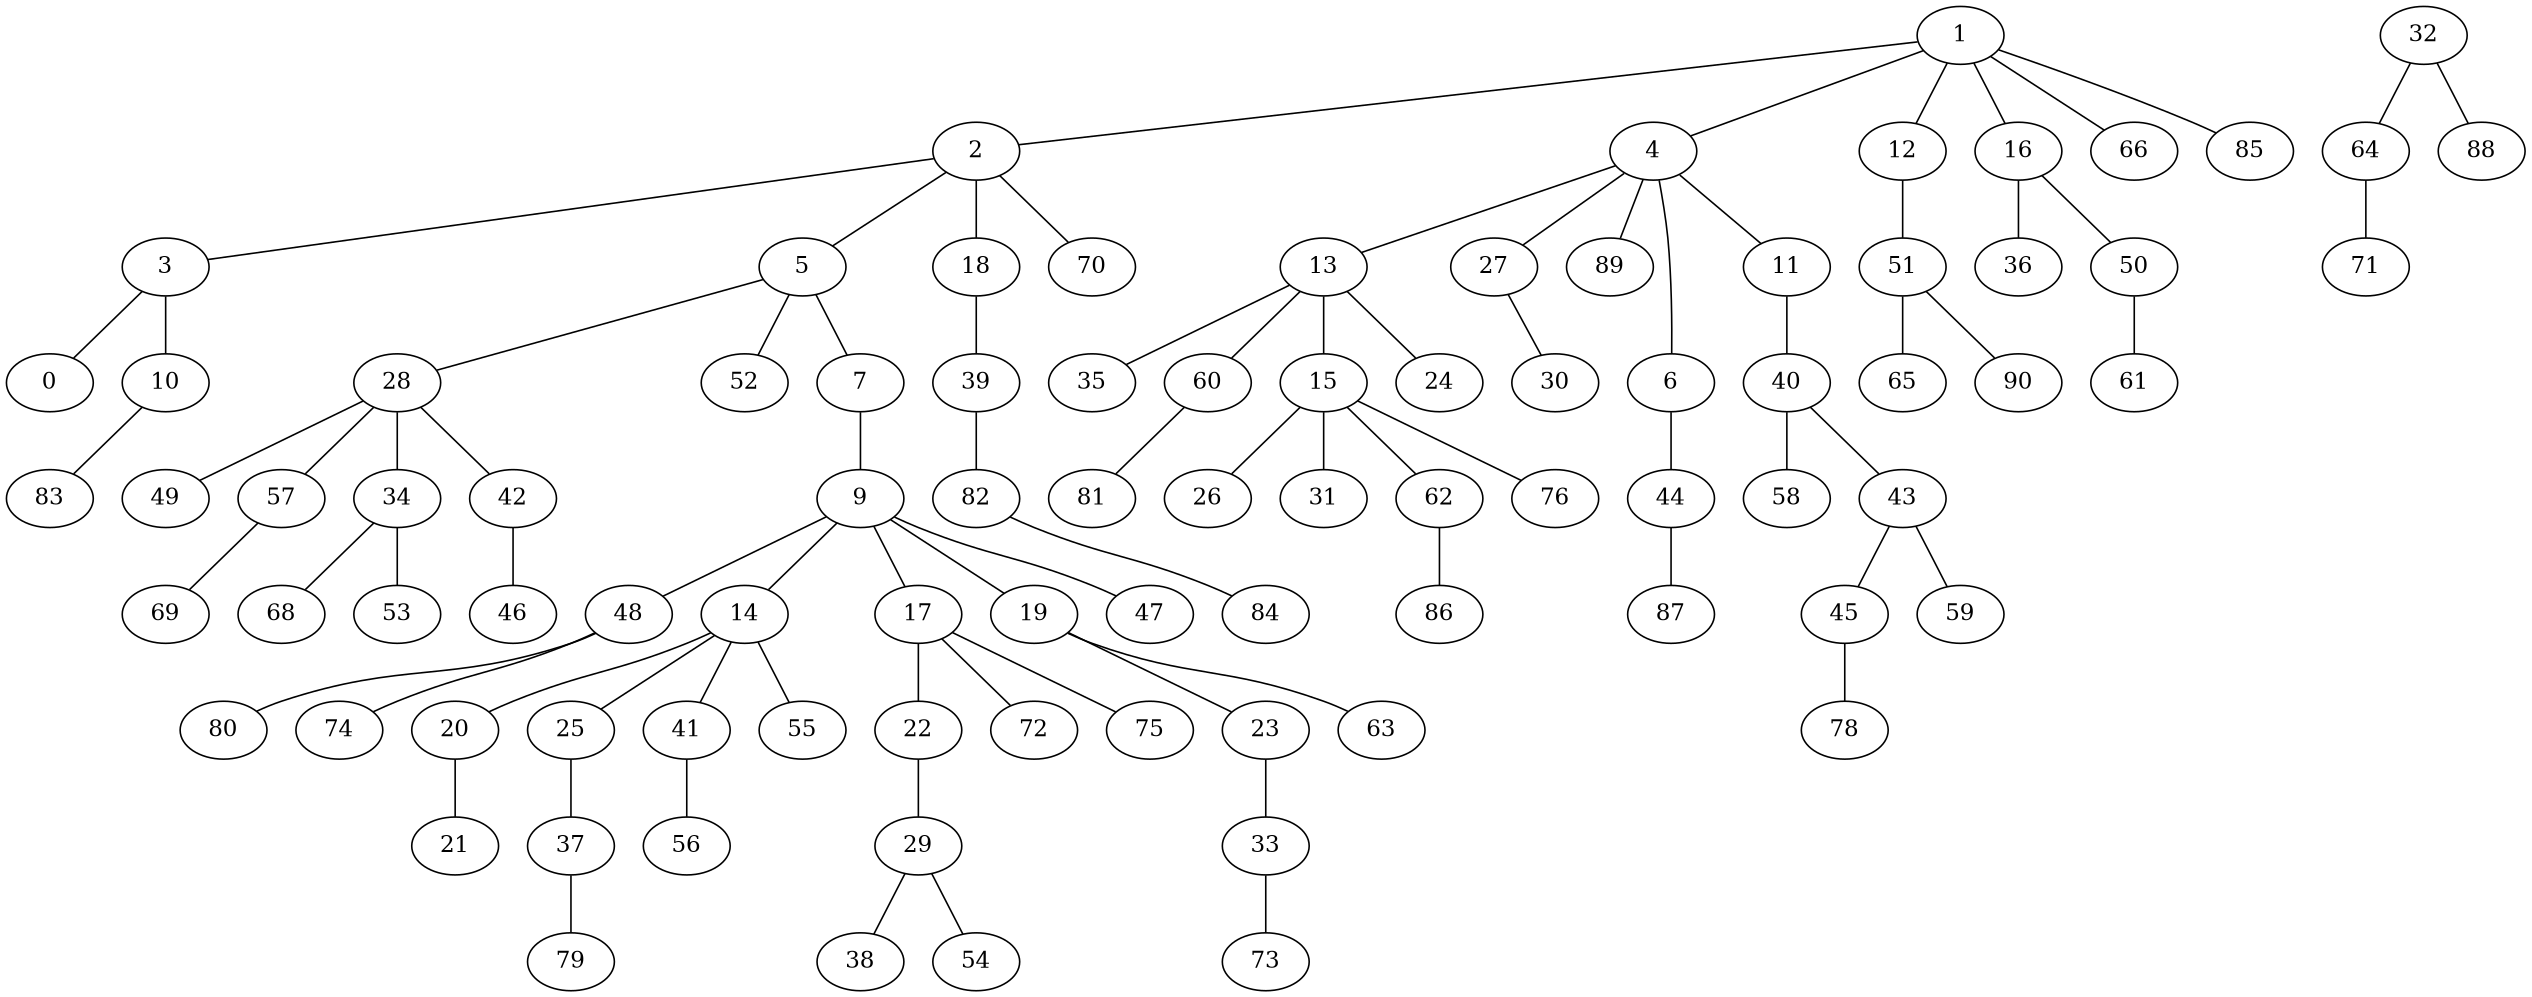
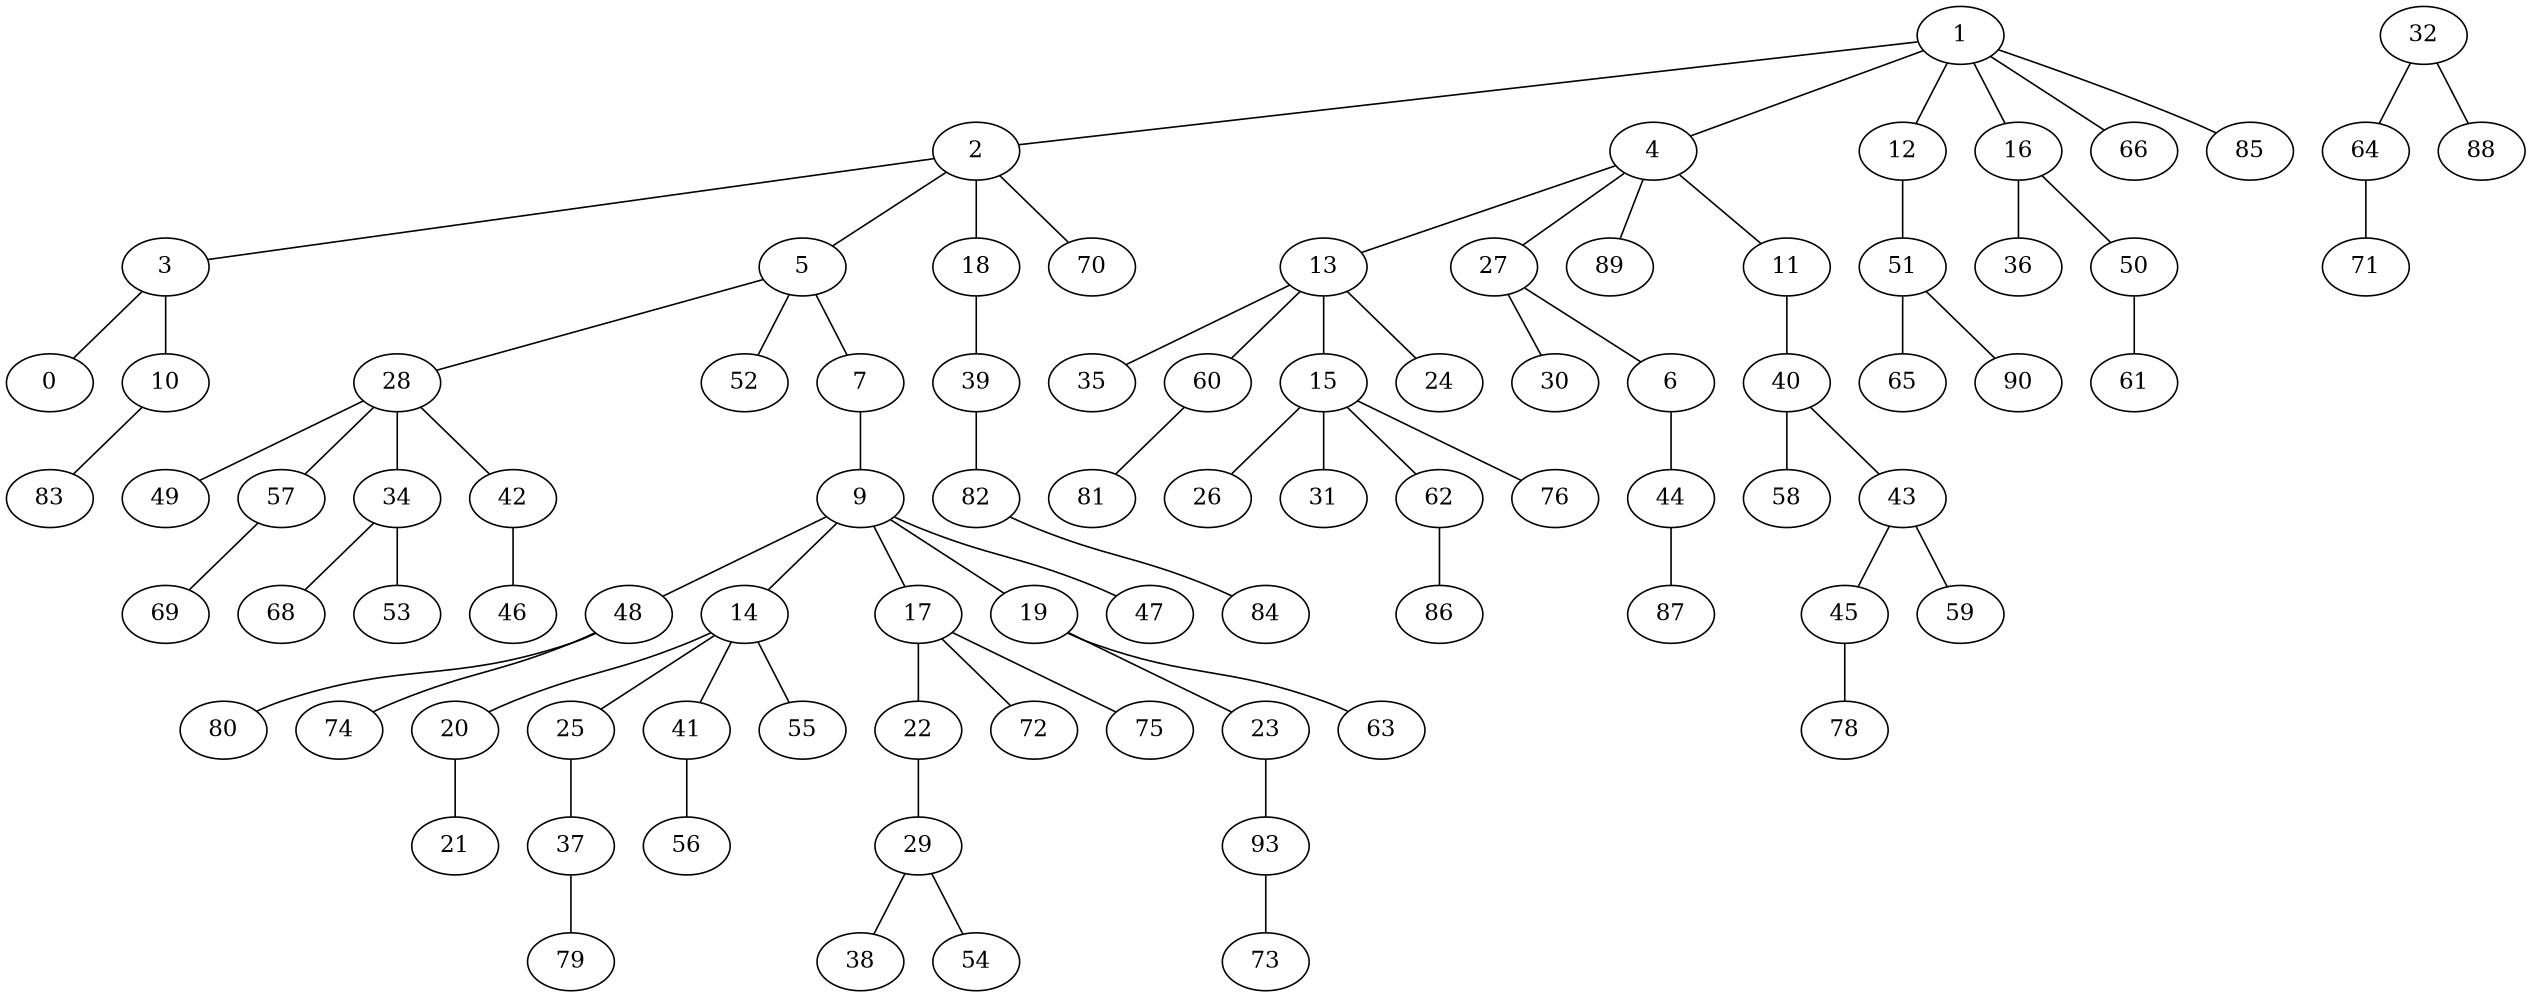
(1670, 267) -> (1583, 325)
(1266, 846) -> (1266, 846)
